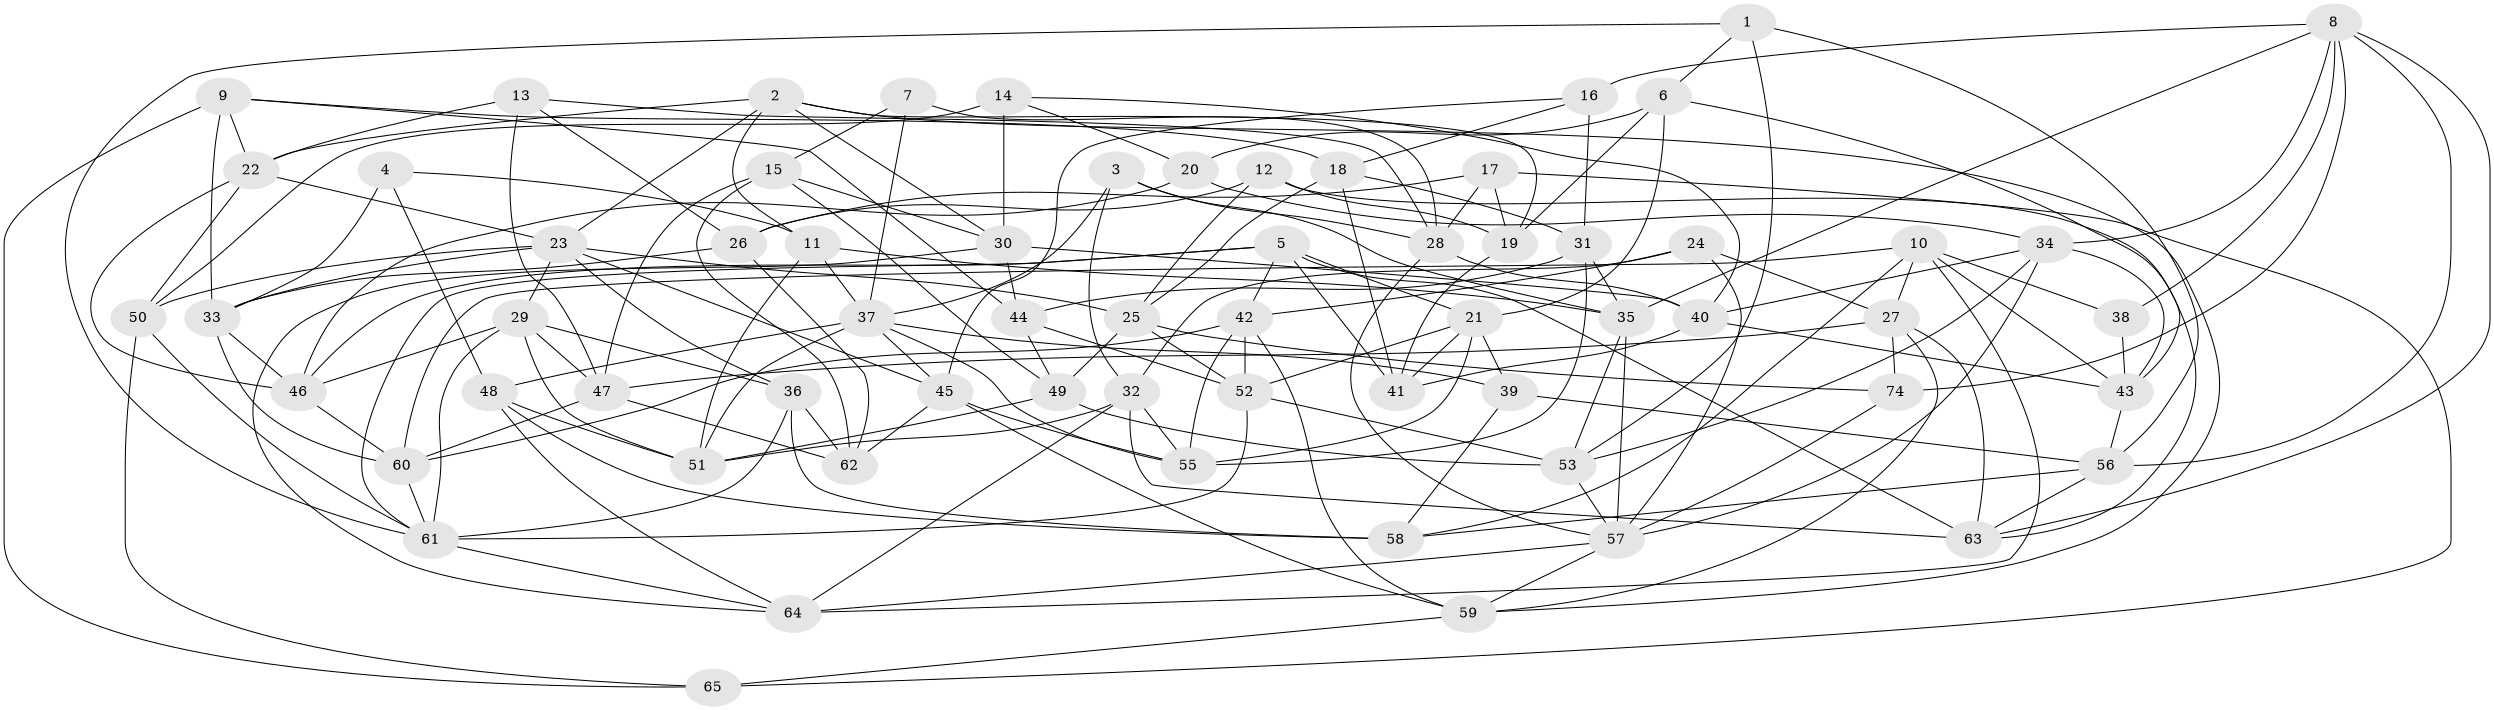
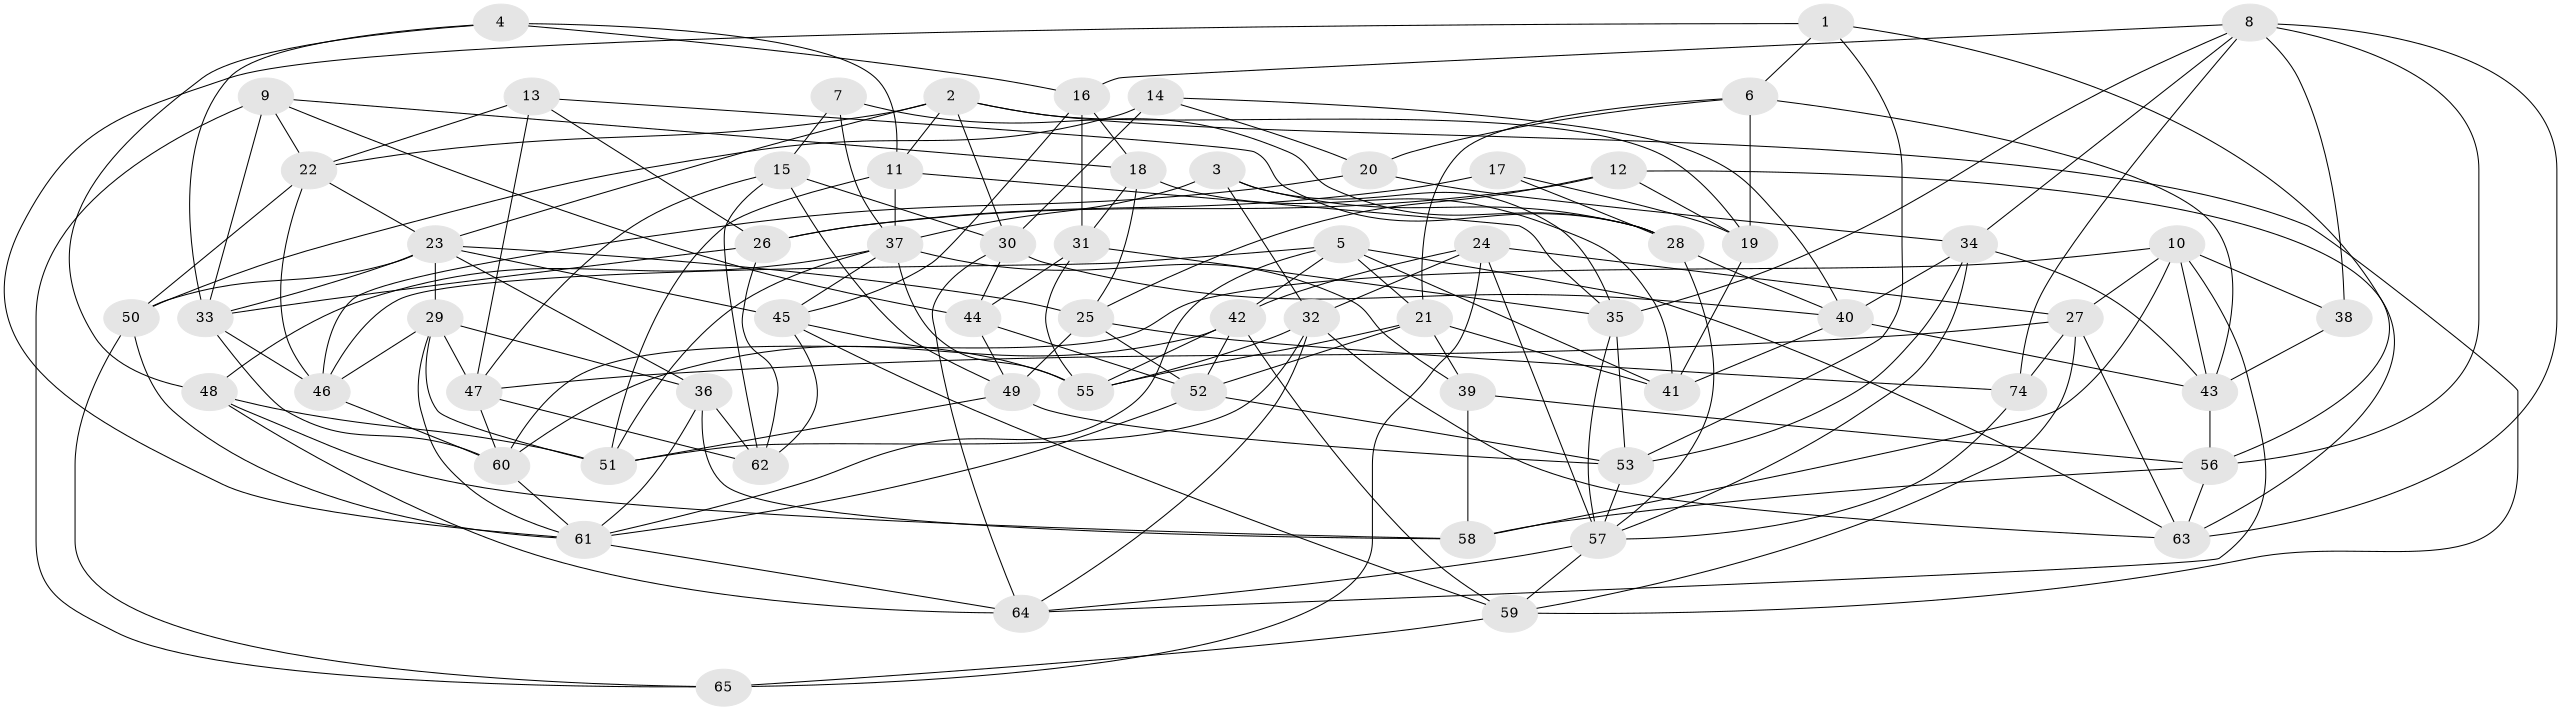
none -> (793, 53)
(2164, 605) -> (1236, 635)
